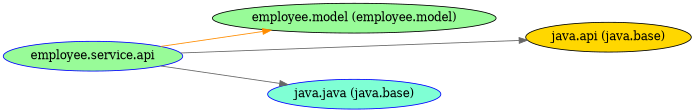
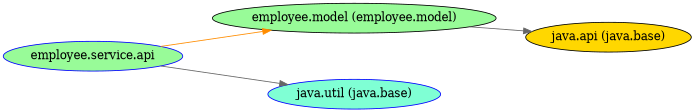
(350, 47) -> (497, 29)
(354, 94) -> (354, 94)
